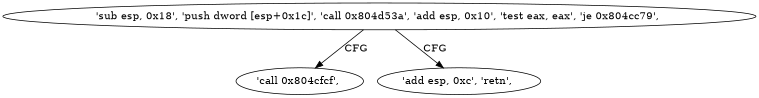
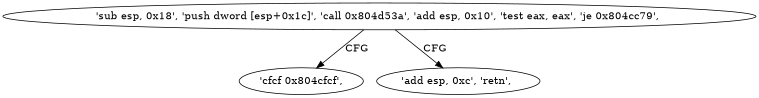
(300, 81) -> (301, 81)
